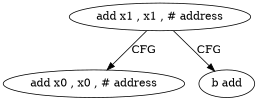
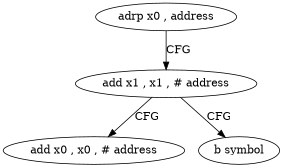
none -> (166, 17)
(227, 84) -> (239, 151)
